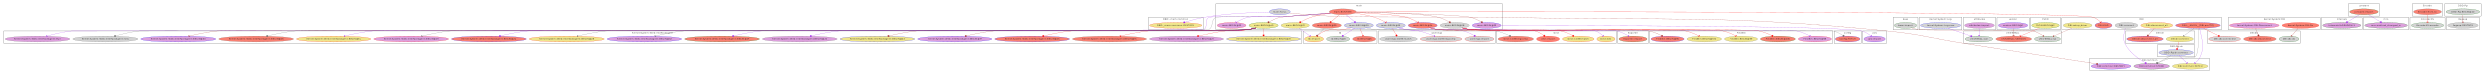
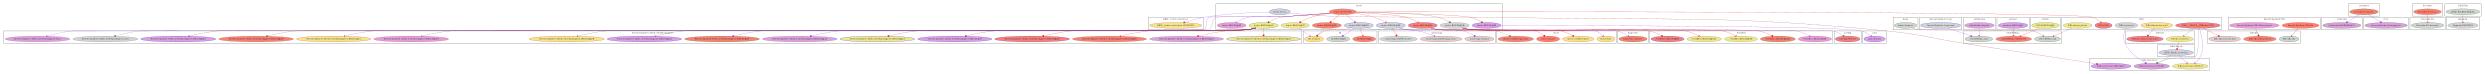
(489, 39) -> none
